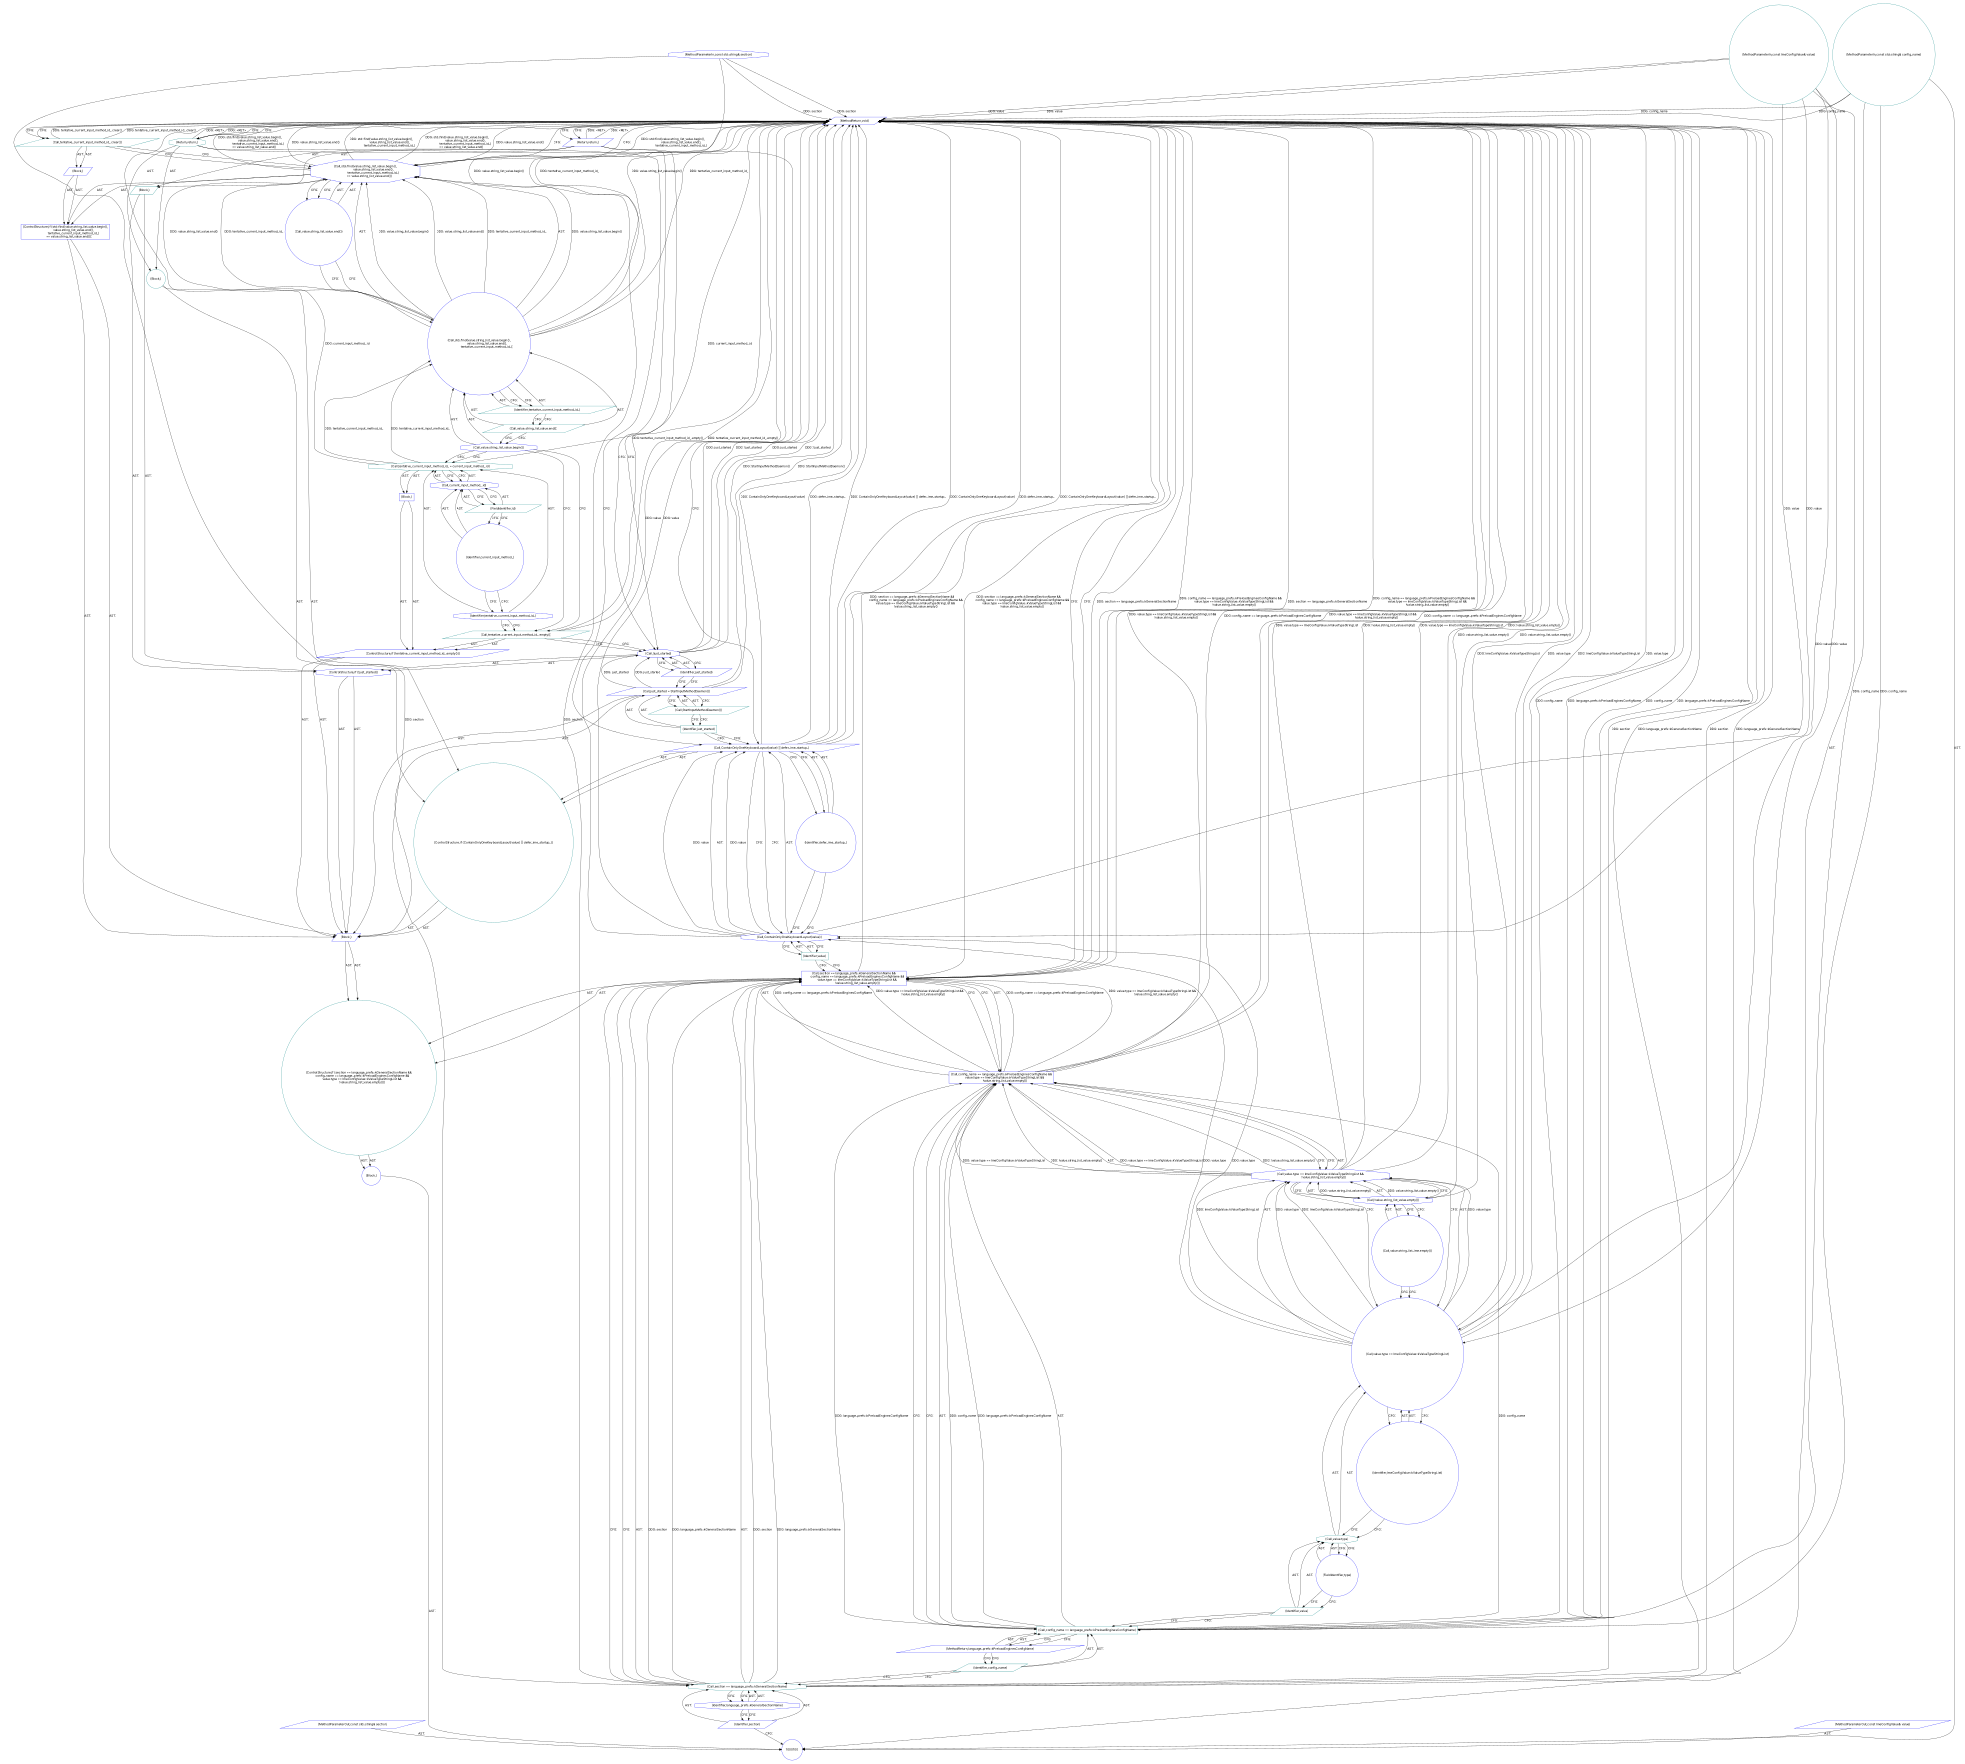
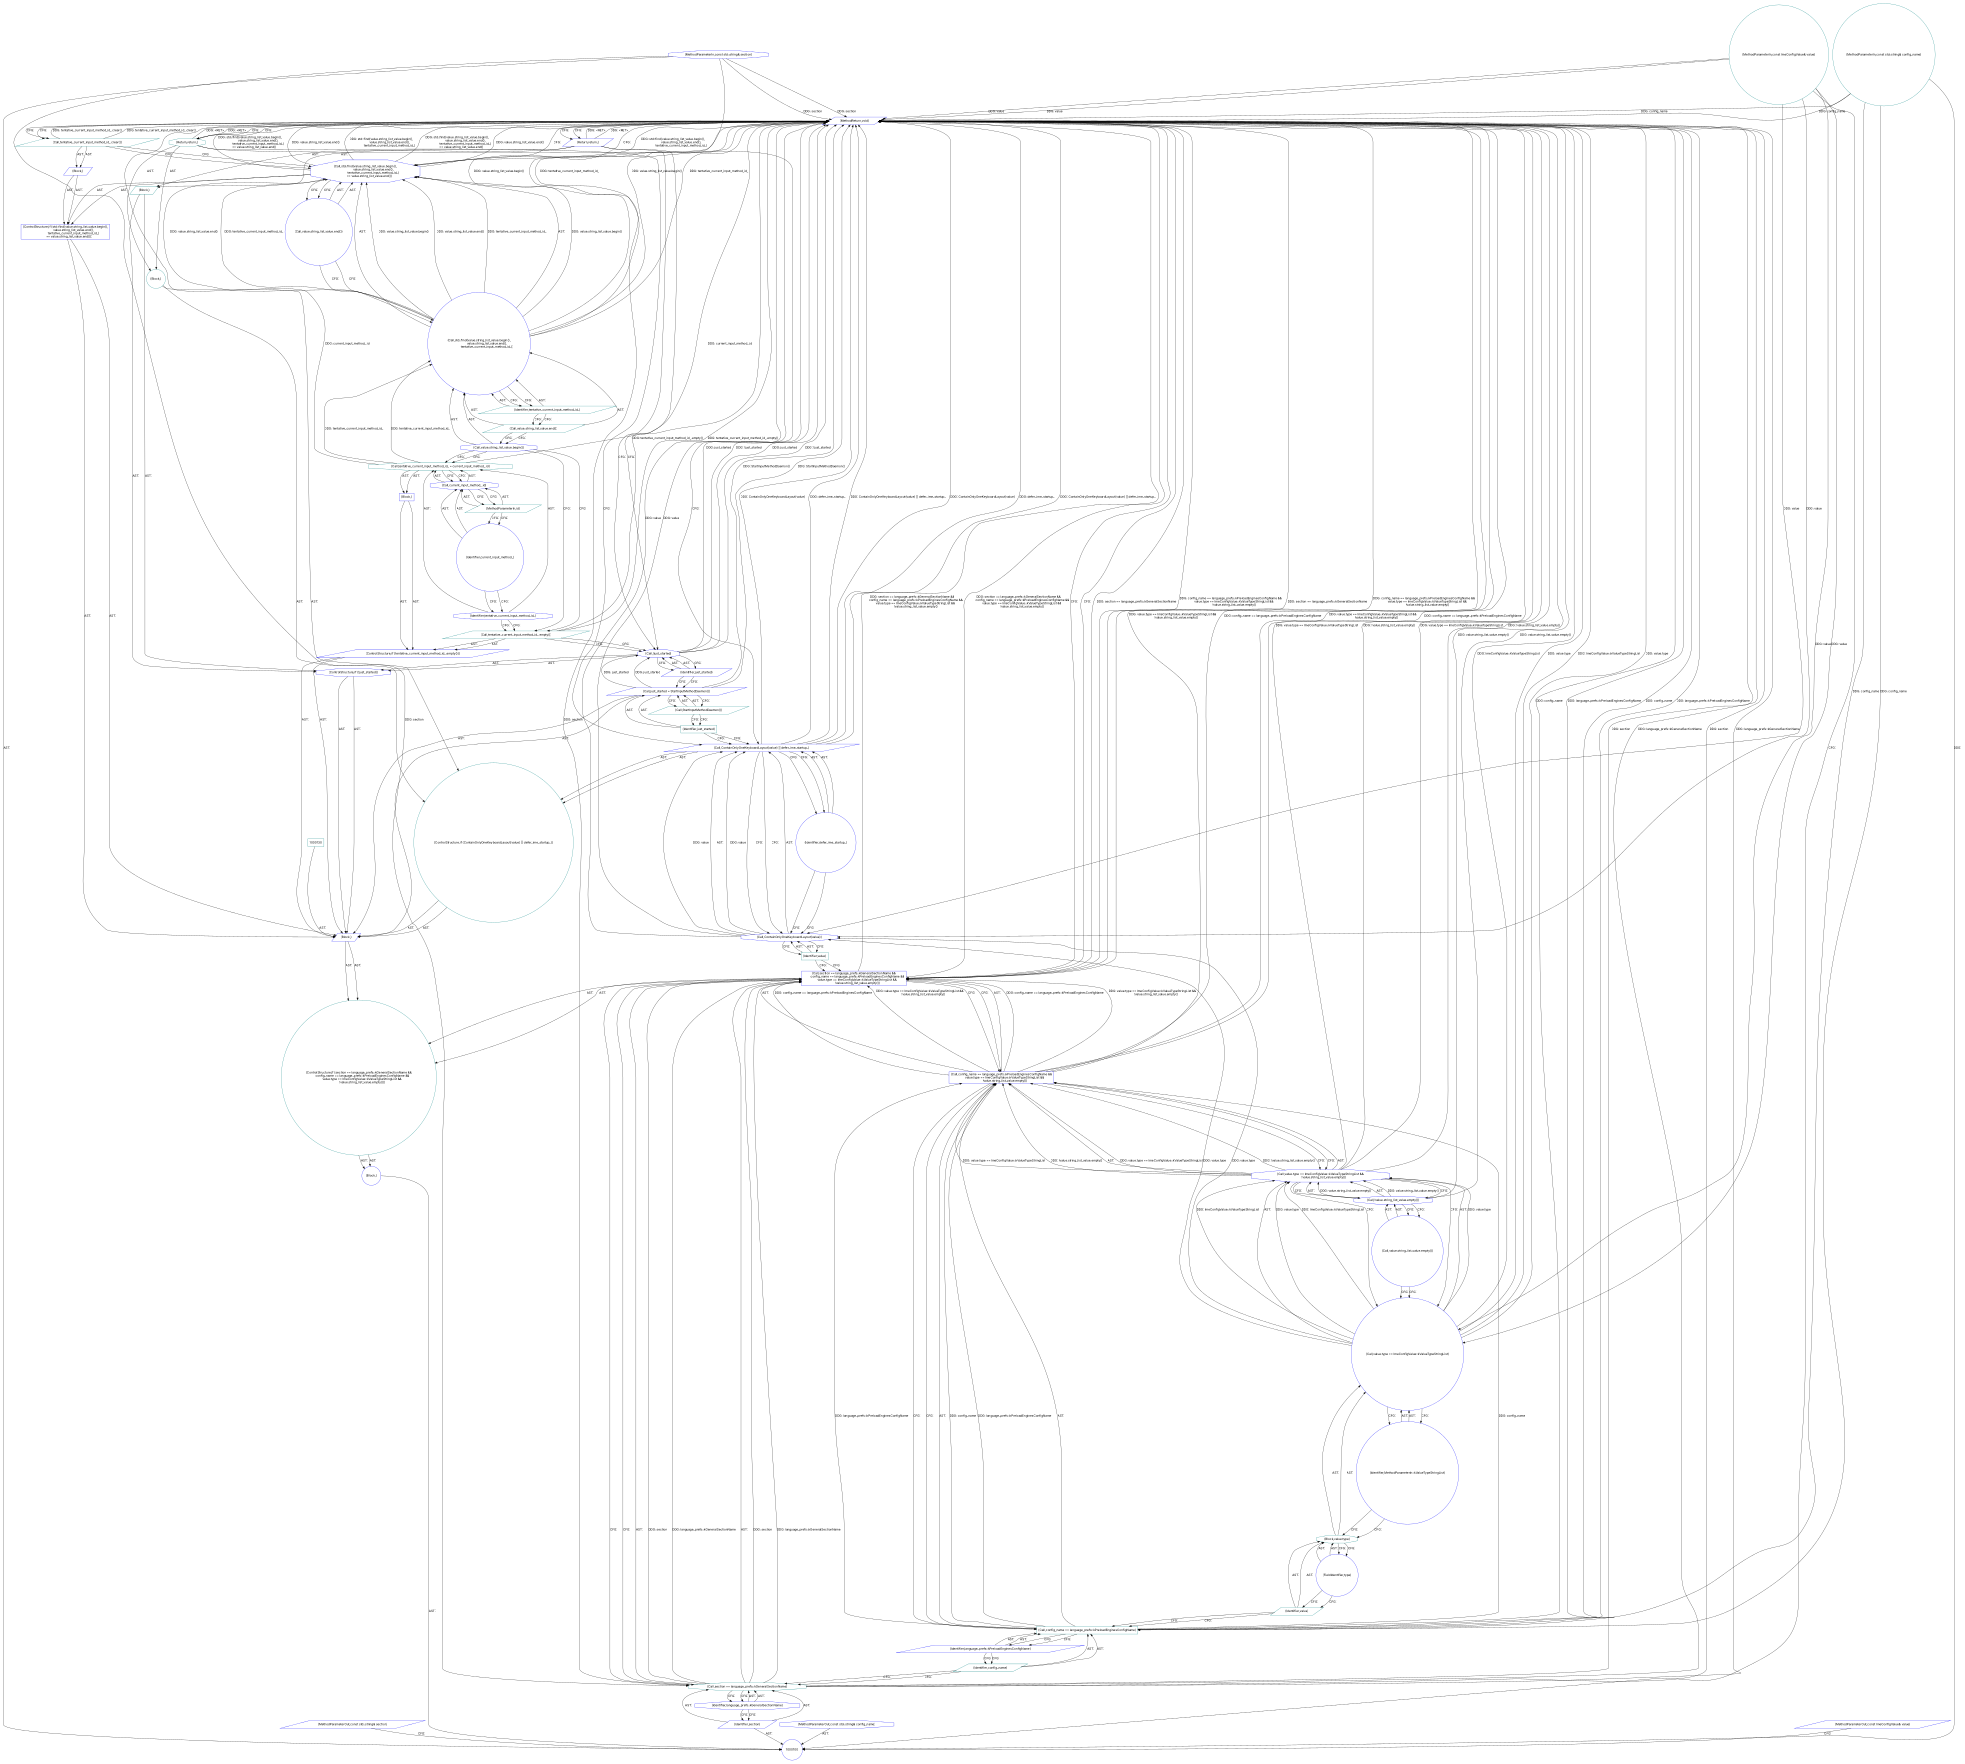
(503, 509) -> (503, 509)
(1832, 748) -> (1832, 748)
(1958, 748) -> (1958, 748)
none -> (316, 843)
none -> (3, 973)
(1407, 1251) -> (1407, 1251)
(1407, 1473) -> (1407, 1473)
(1337, 1539) -> (1337, 1539)
(990, 1649) -> (990, 1649)
none -> (837, 1724)
(422, 1734) -> (422, 1734)
(769, 1734) -> (769, 1734)
(1828, 1734) -> (1828, 1734)
